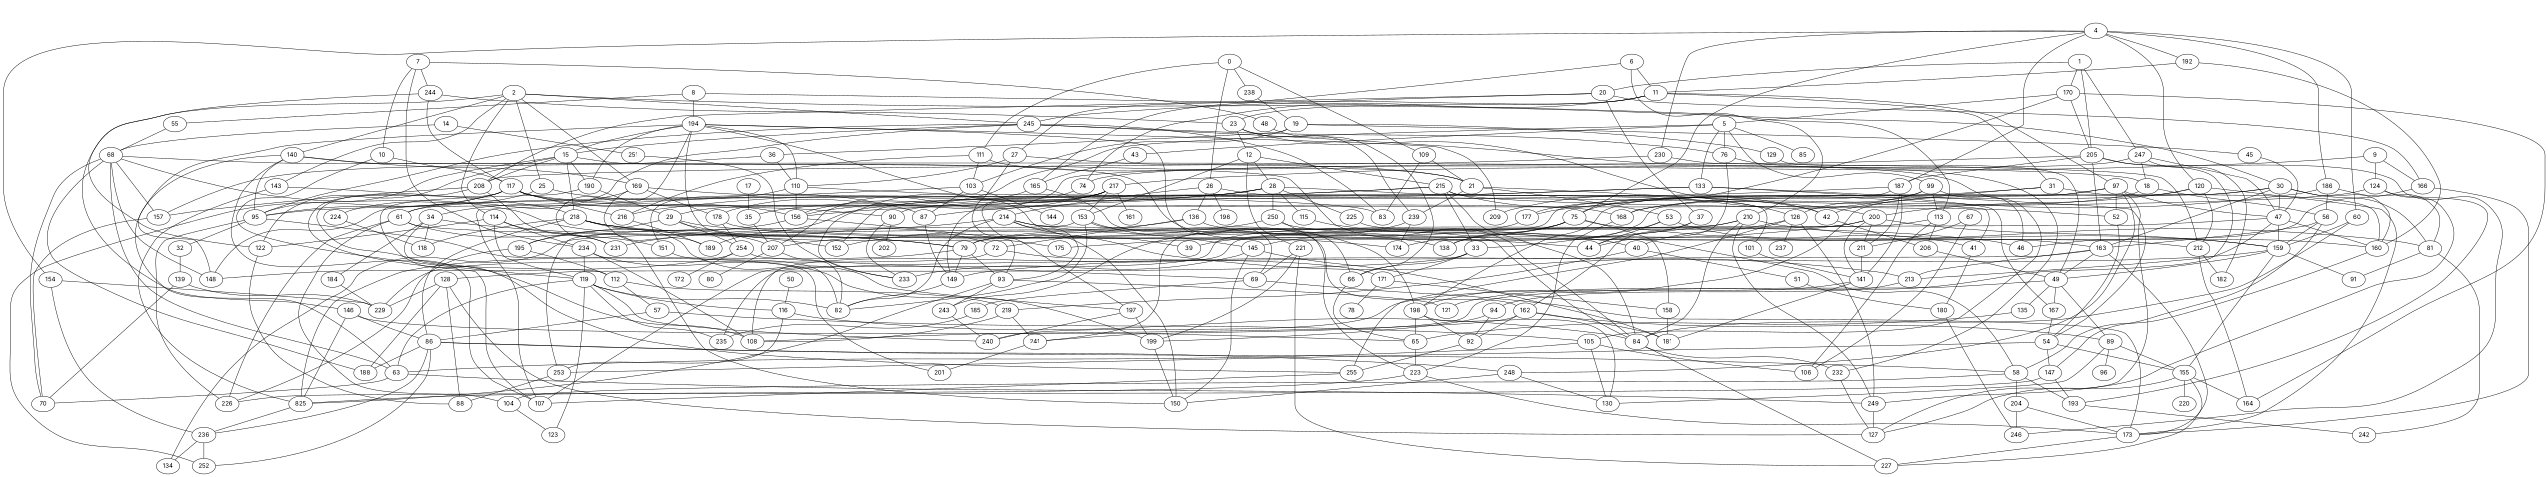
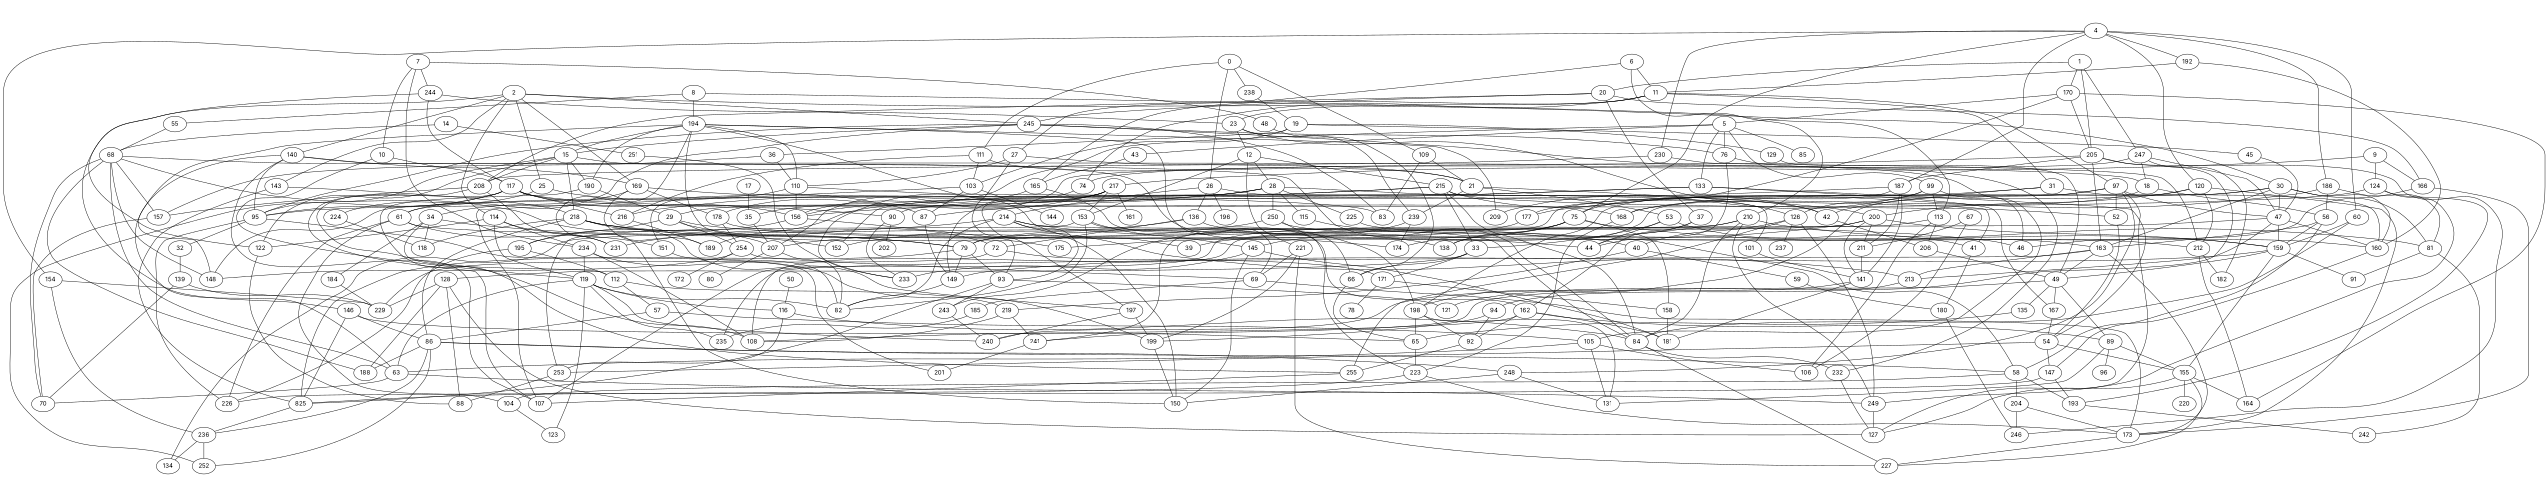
(1797, 280) -> (1797, 280)
(1608, 404) -> (1608, 404)
